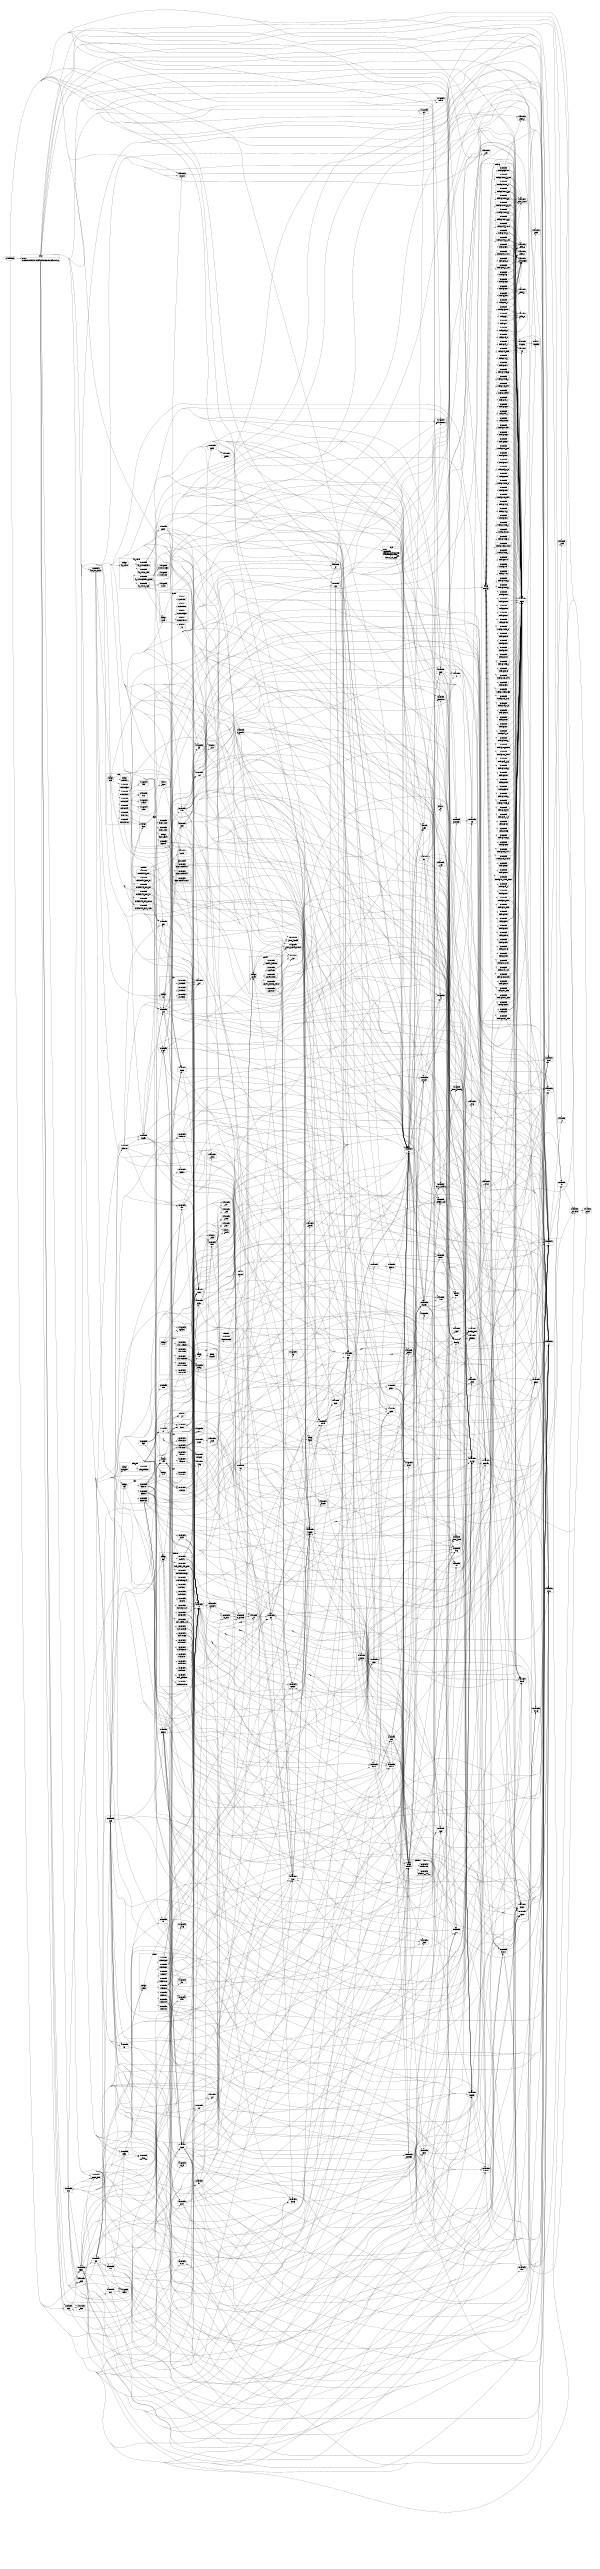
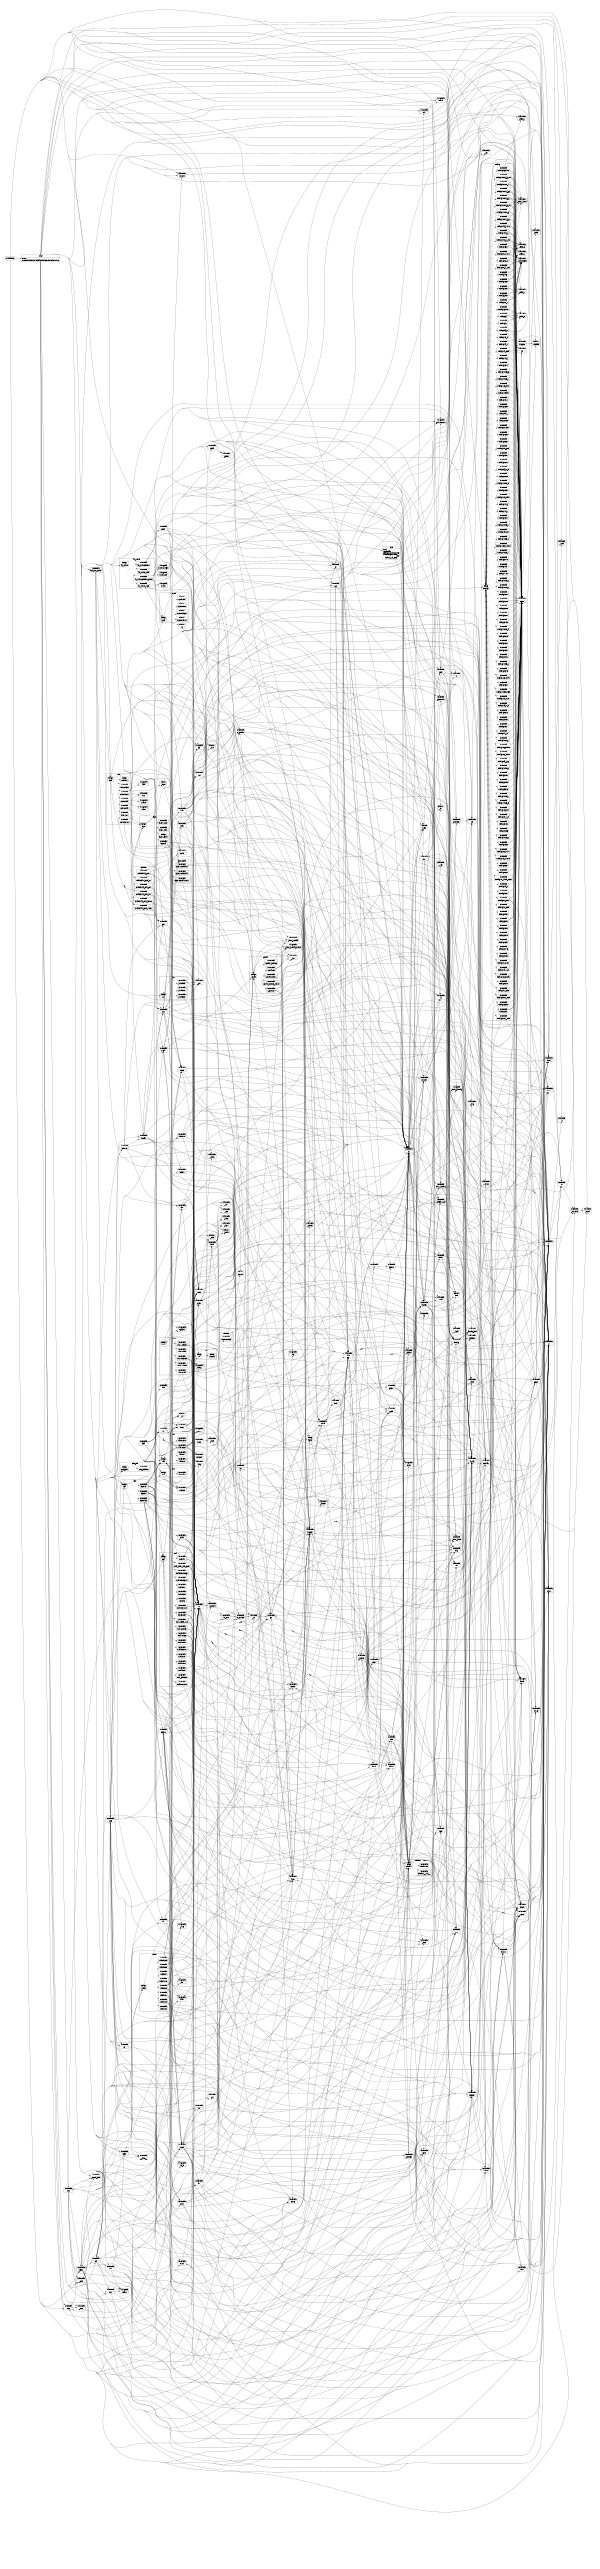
(175, 1554) -> (175, 1554)
